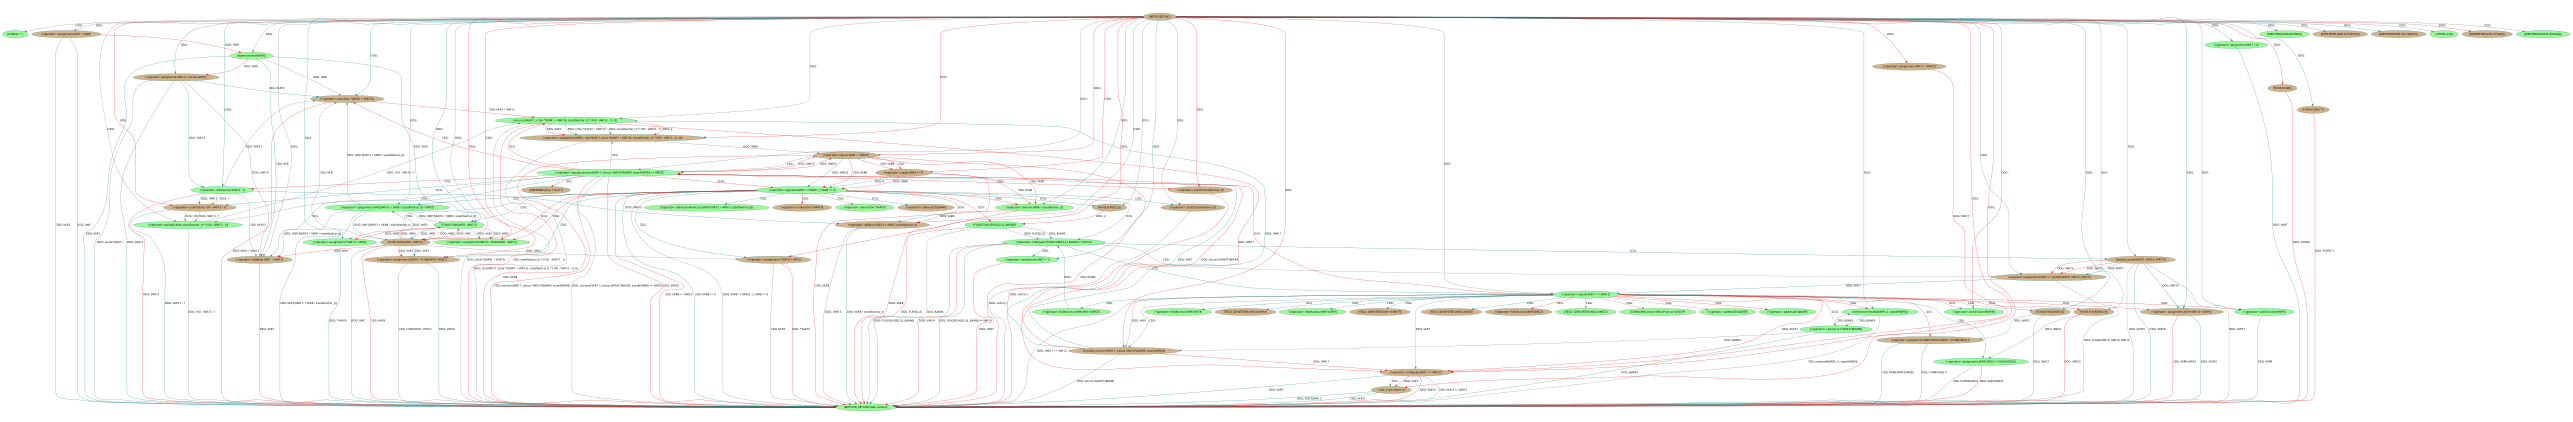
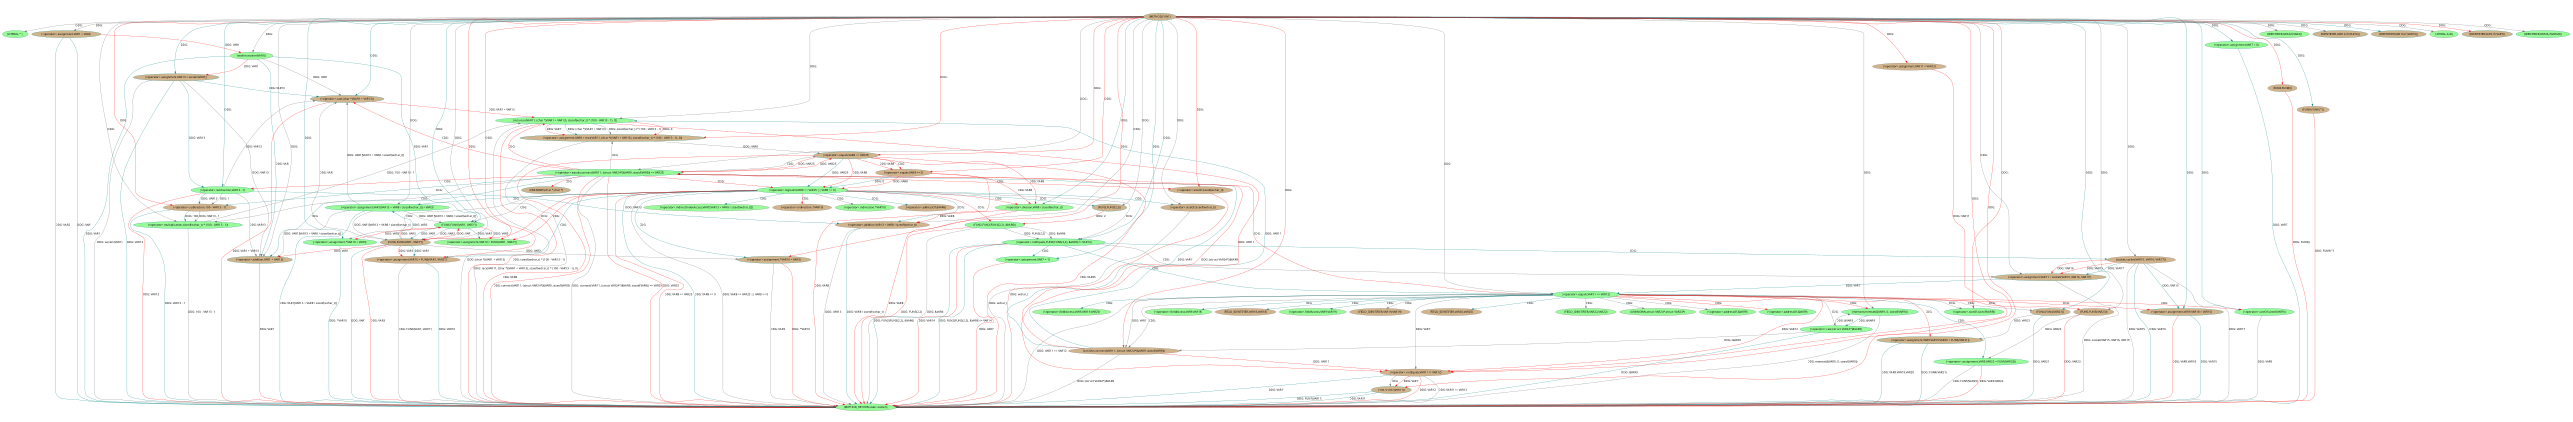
(1064, 278) -> (1161, 150)
(1519, 312) -> none
